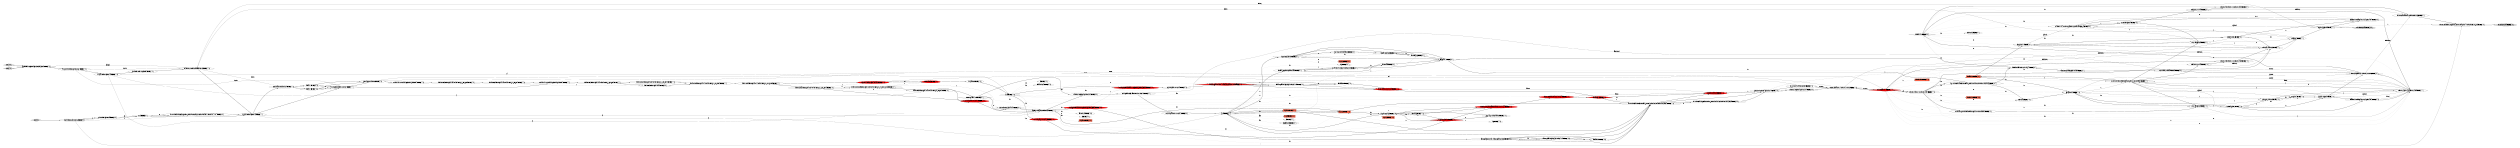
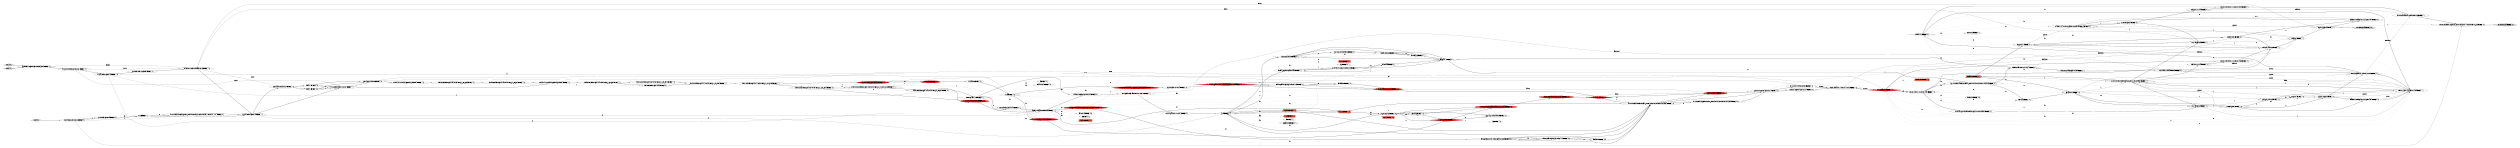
(1973, 97) -> (1973, 97)
